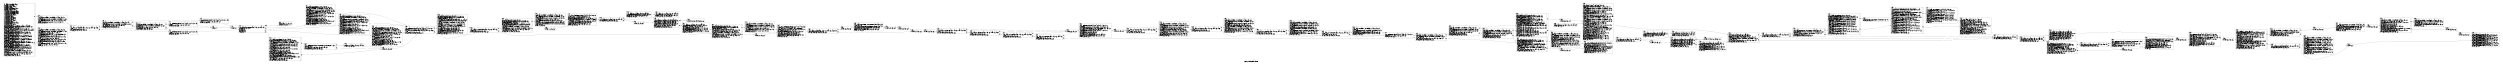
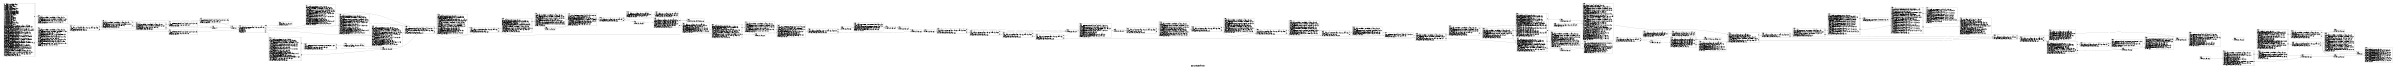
(2350, 27) -> none
